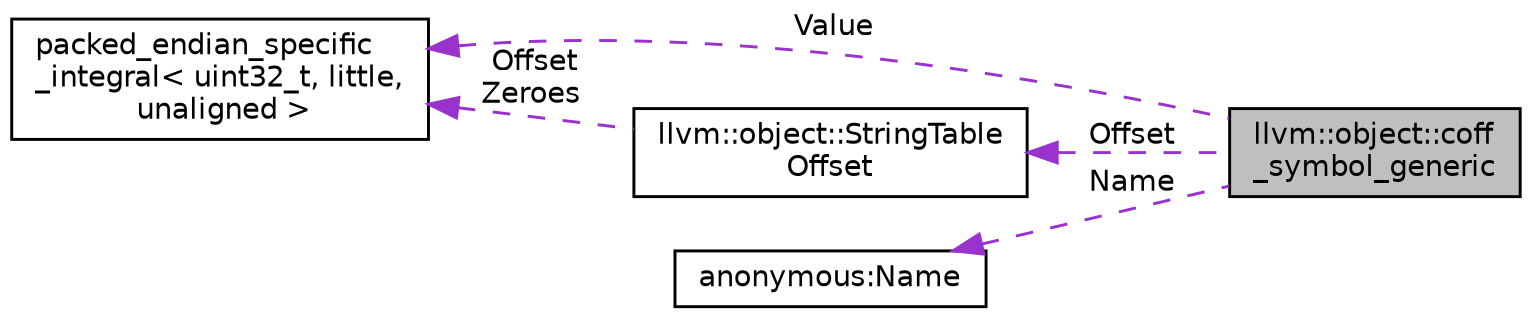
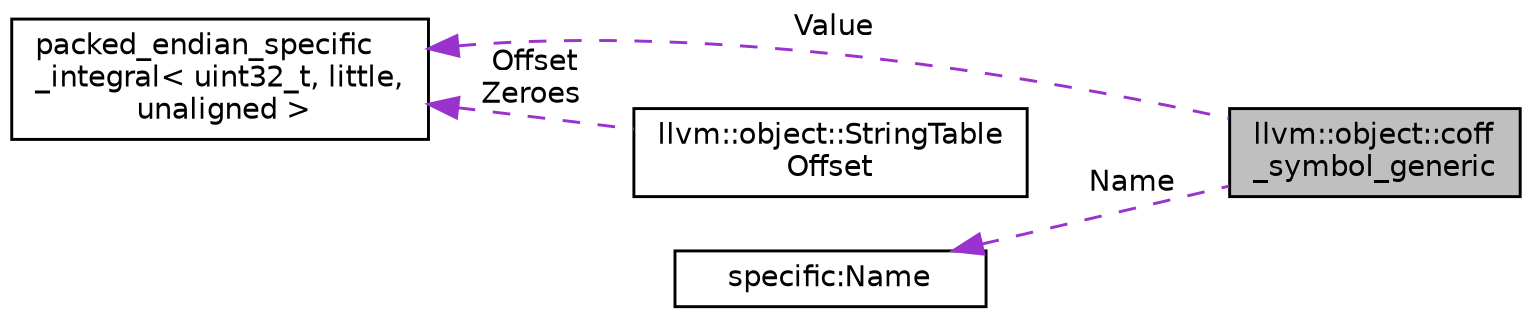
(1144, 153) -> none
(831, 279) -> (831, 279)
